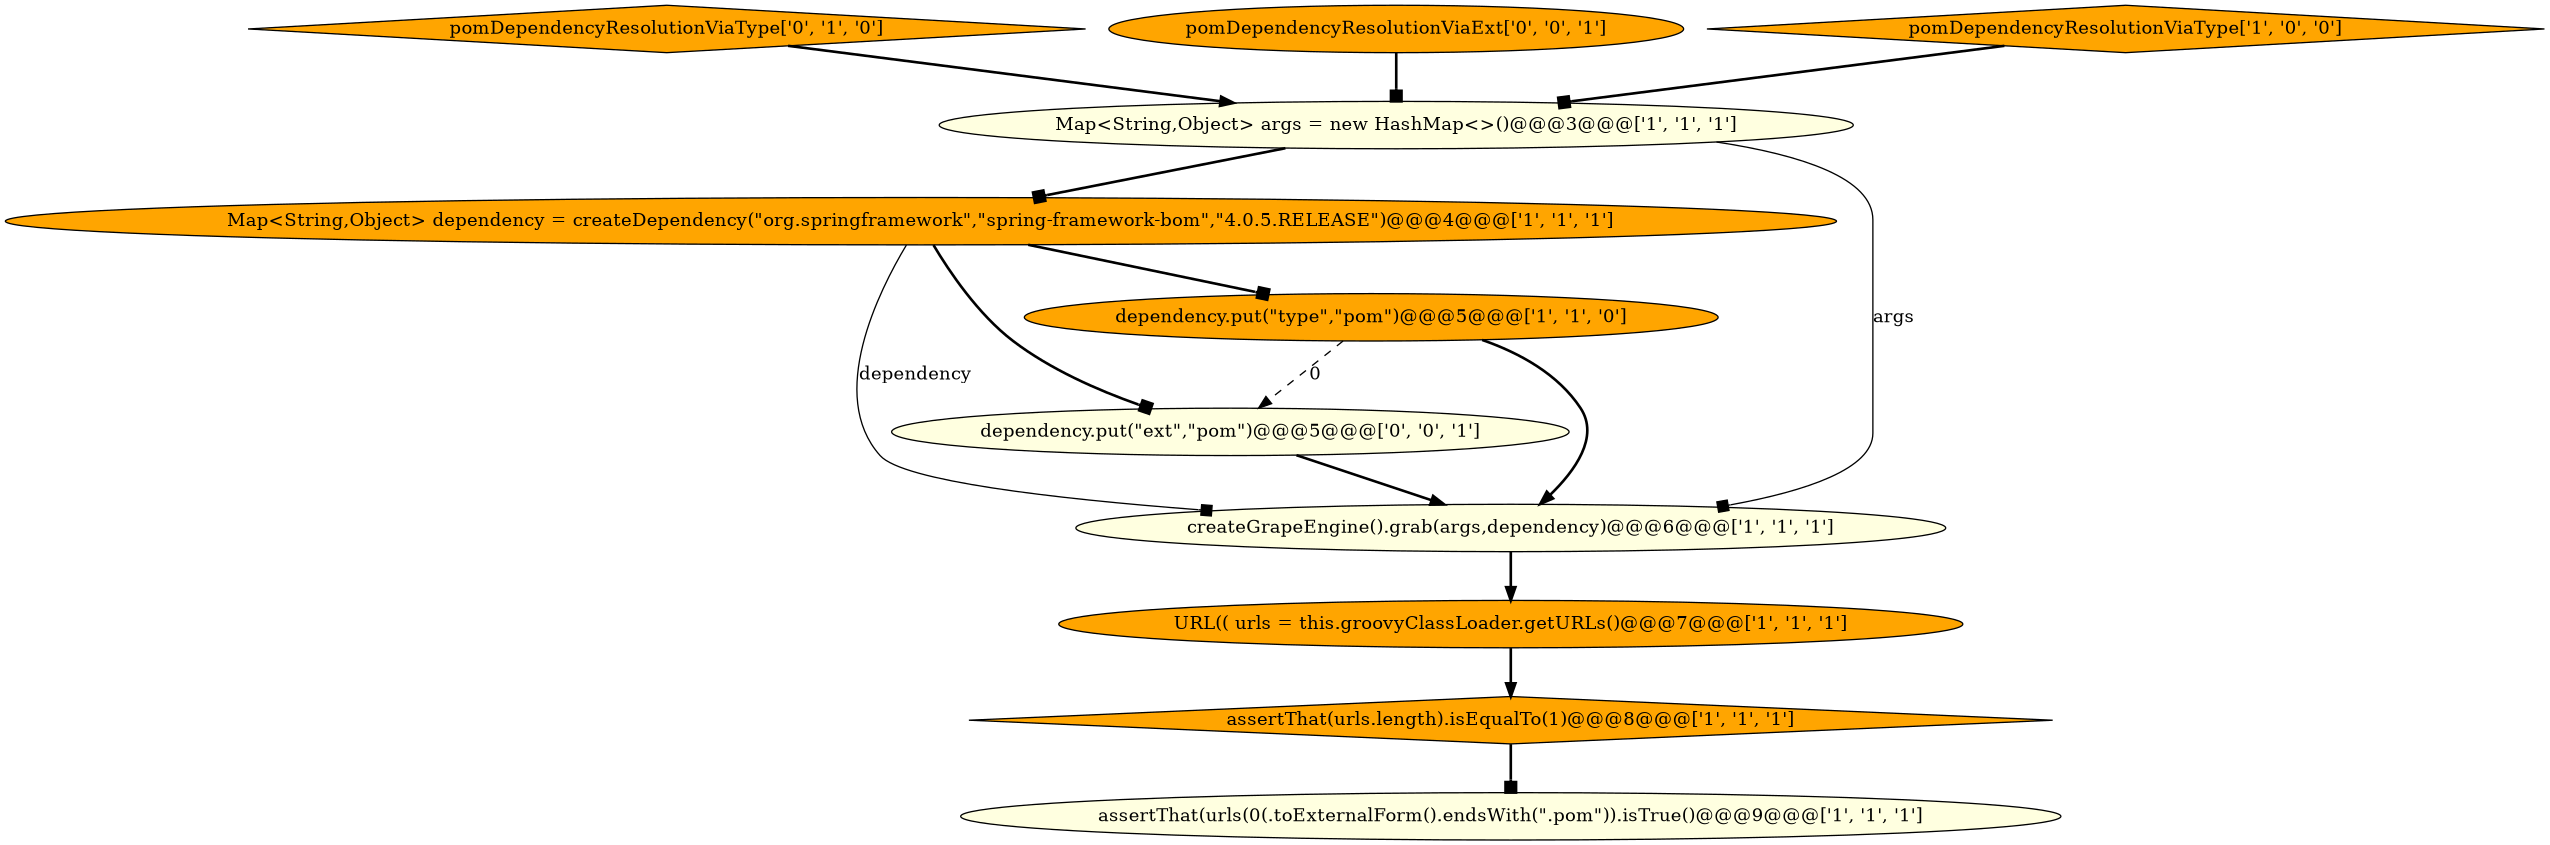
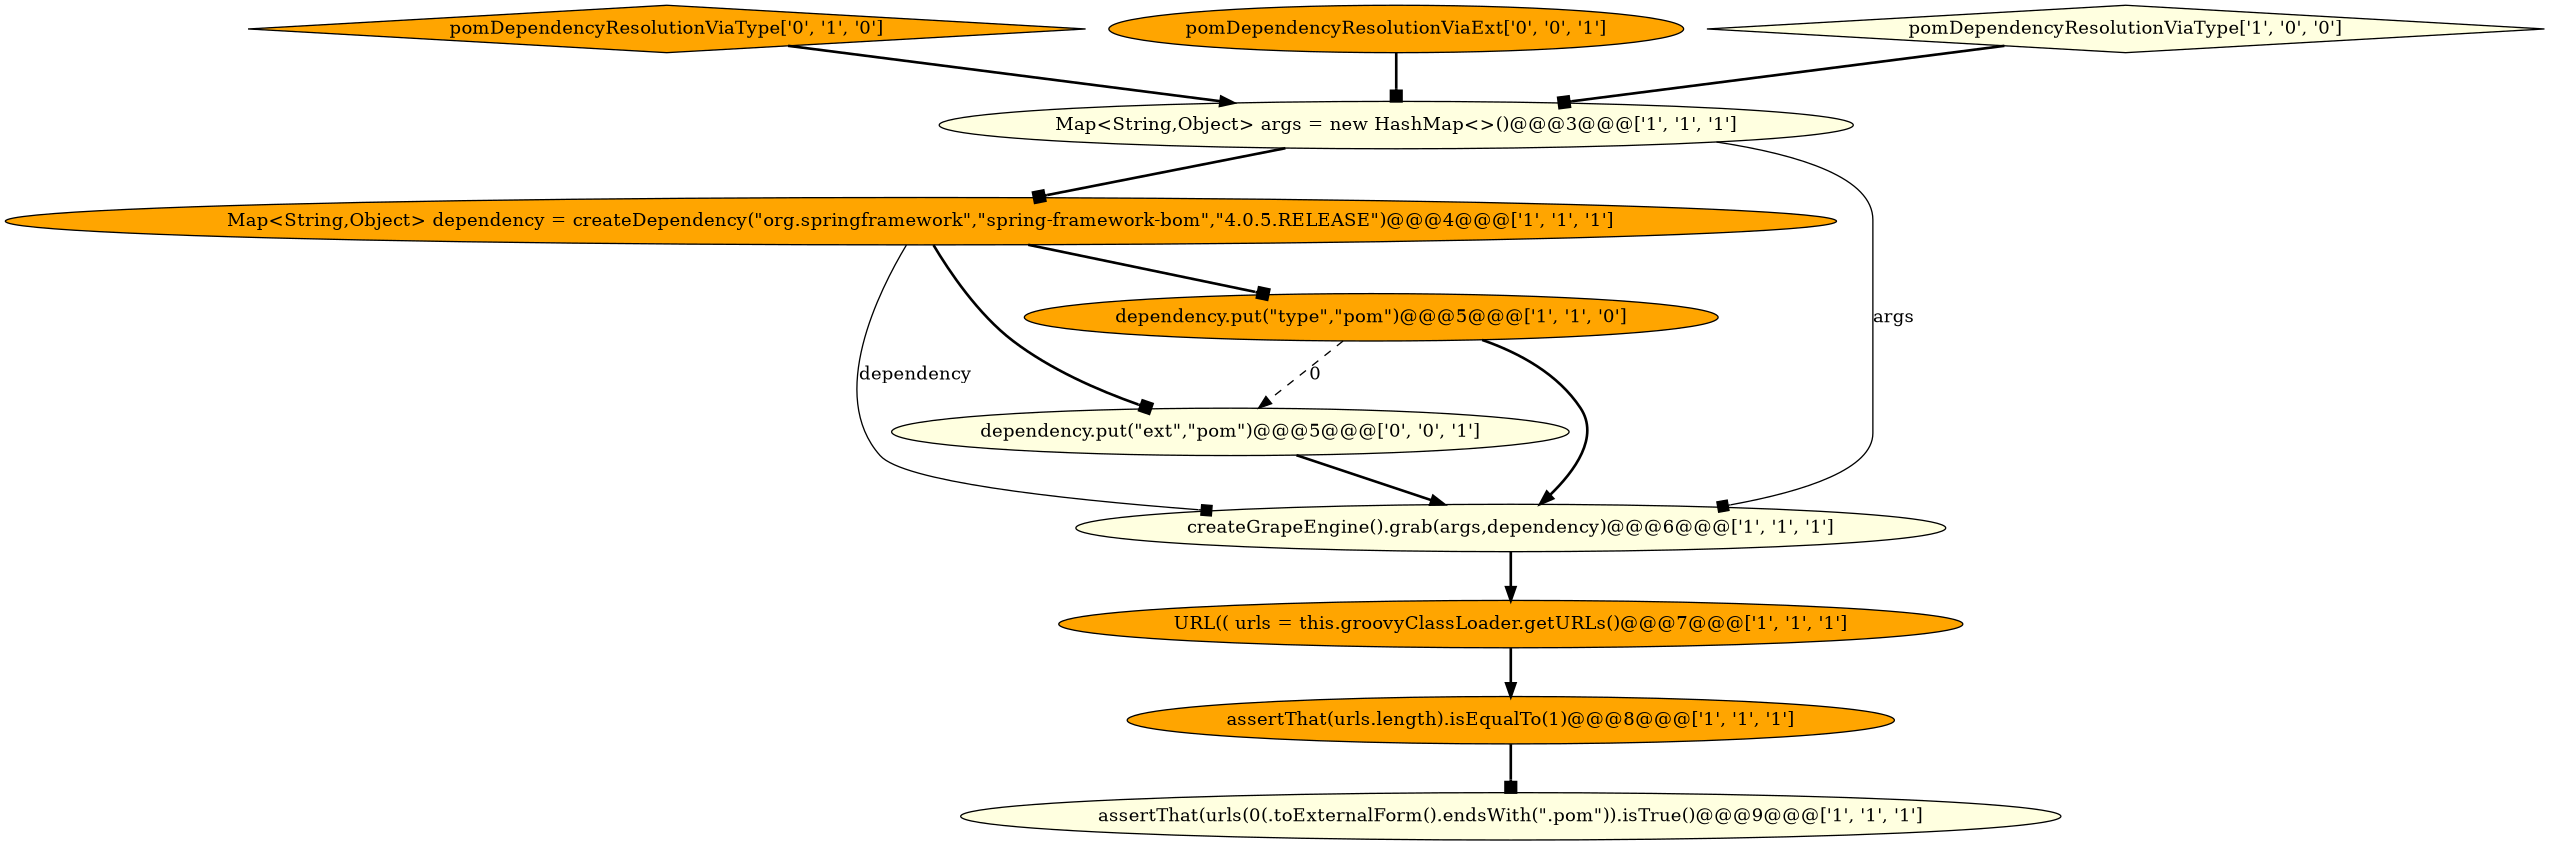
(2126, 29) -> (2126, 29)
(1511, 720) -> (1511, 720)
